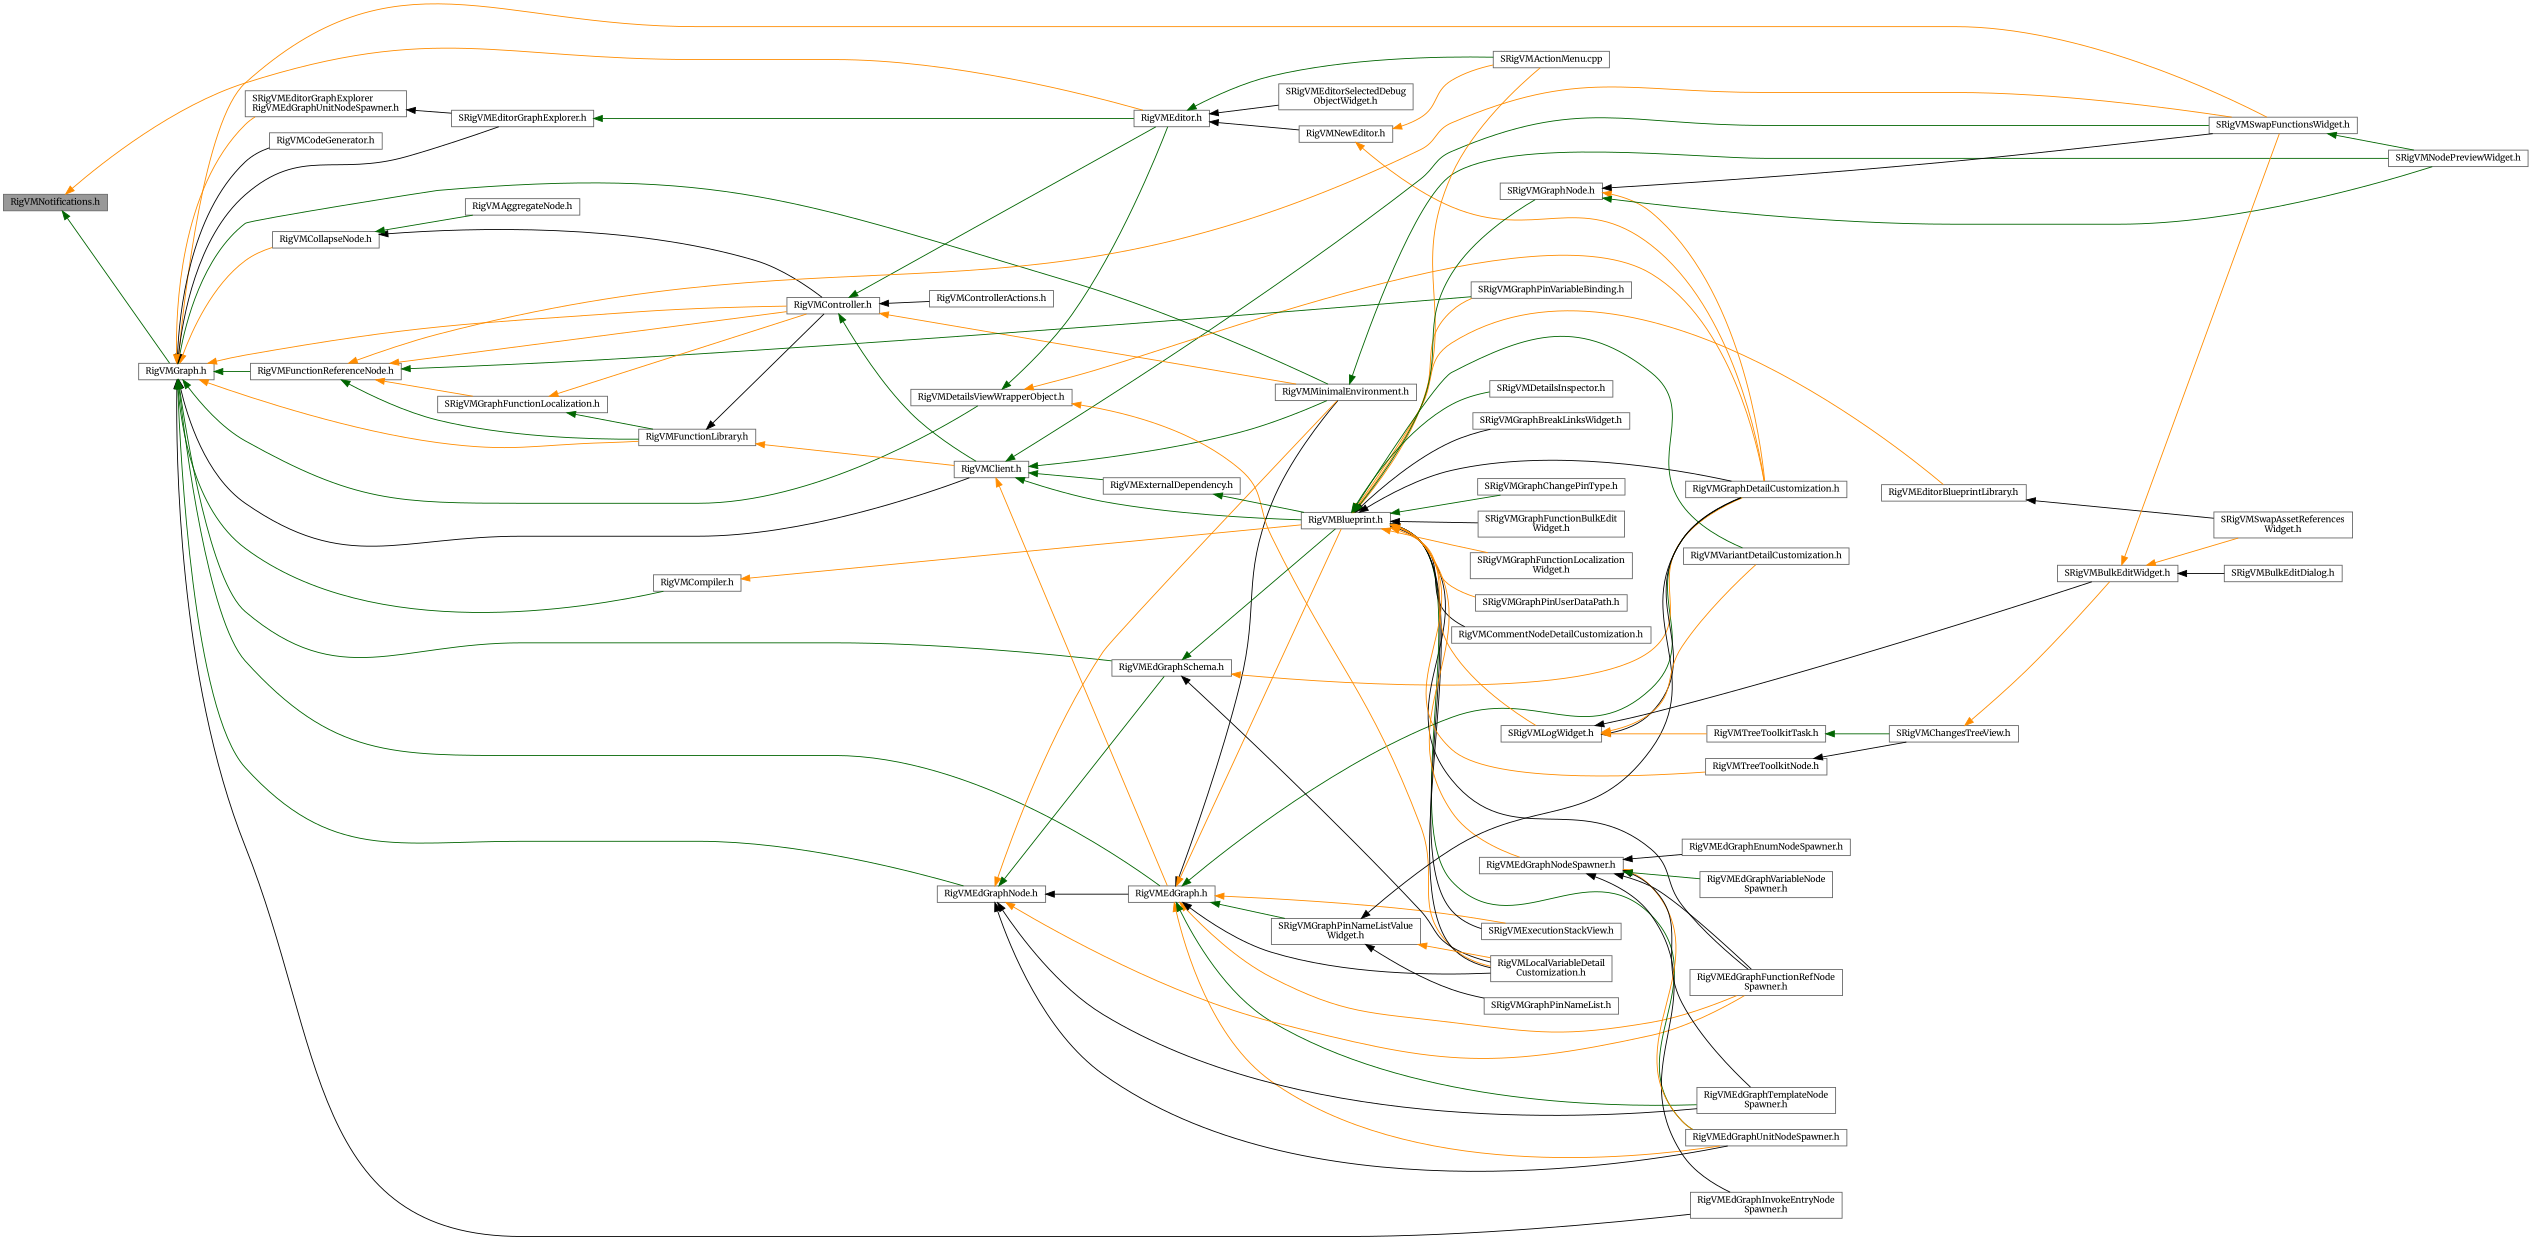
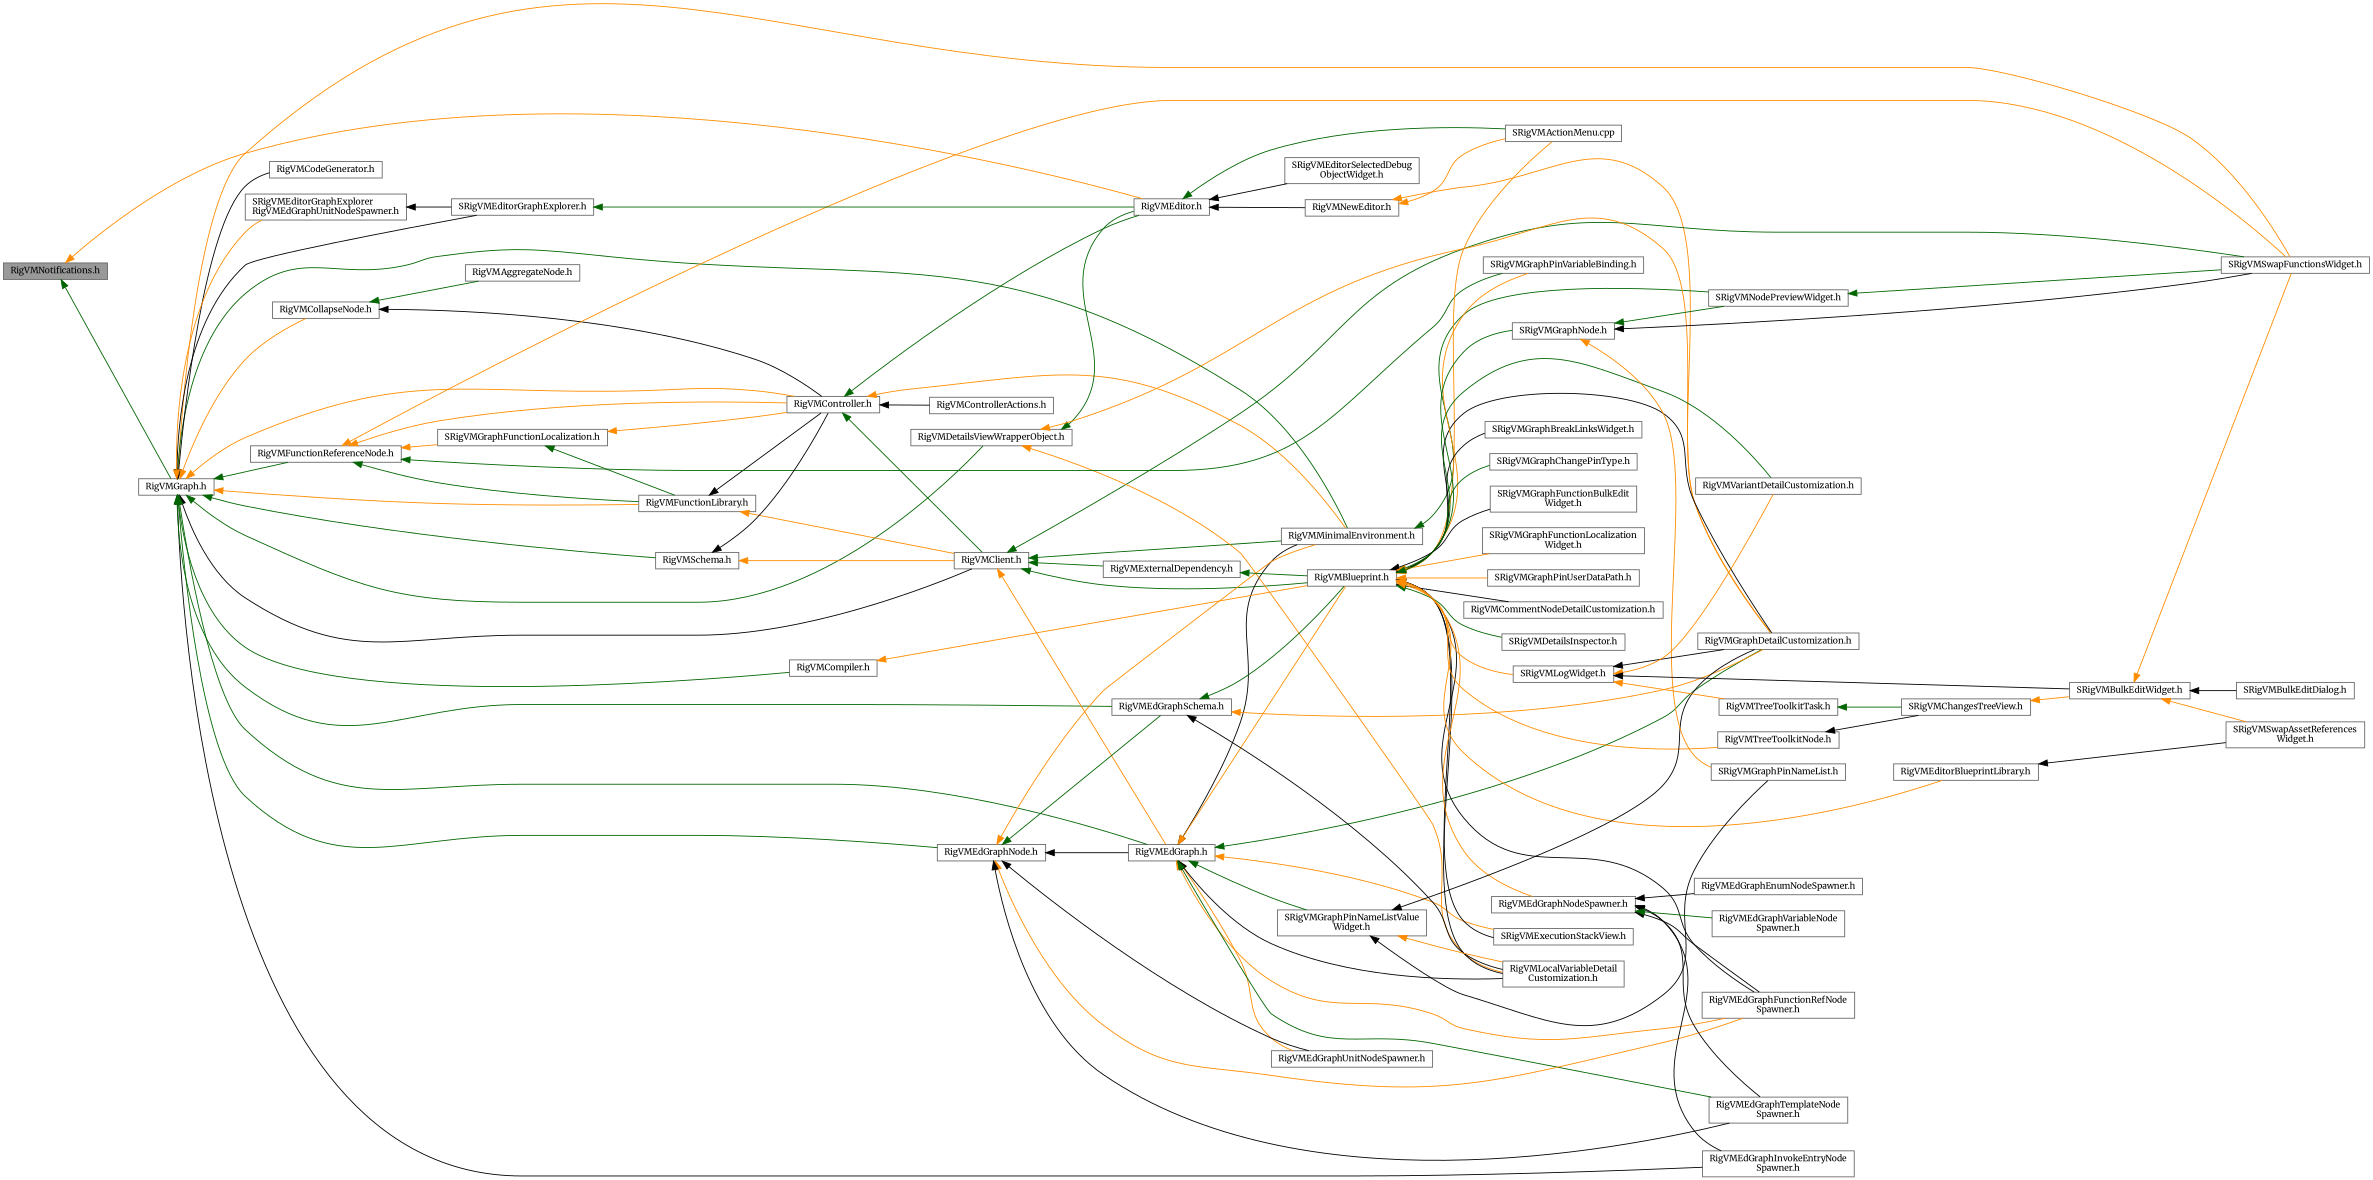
(2375, 143) -> (2039, 281)
(1723, 316) -> (1675, 544)
none -> (697, 561)
(1482, 901) -> none
(1668, 999) -> none
